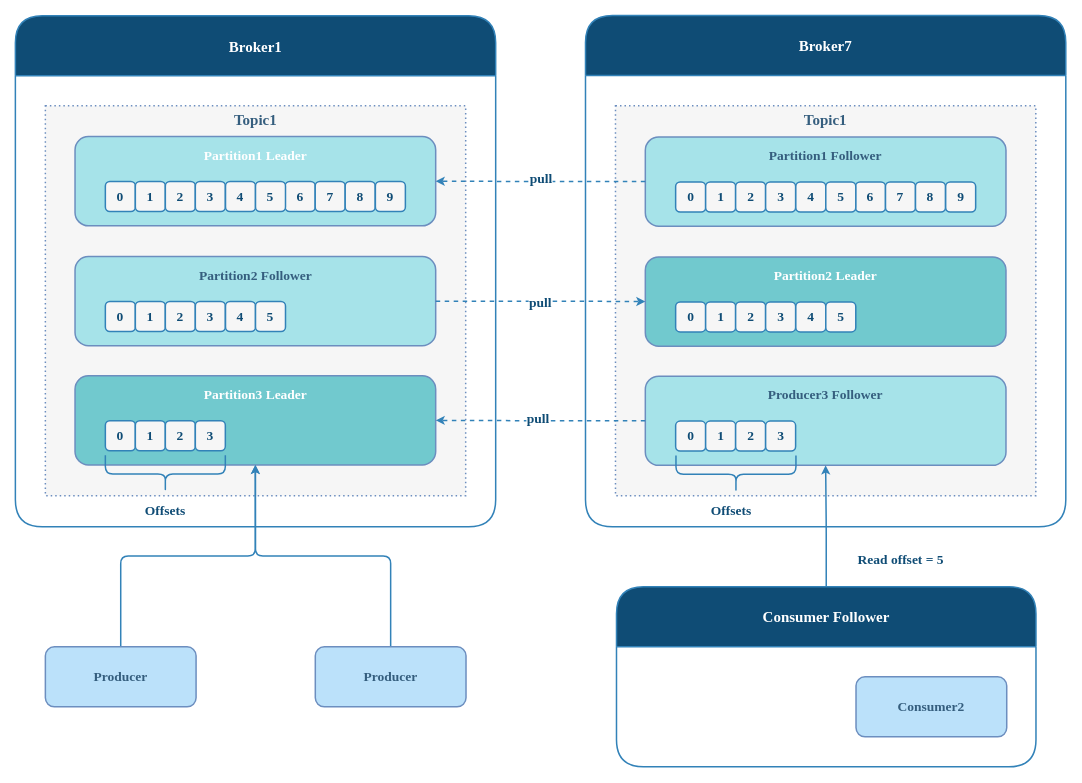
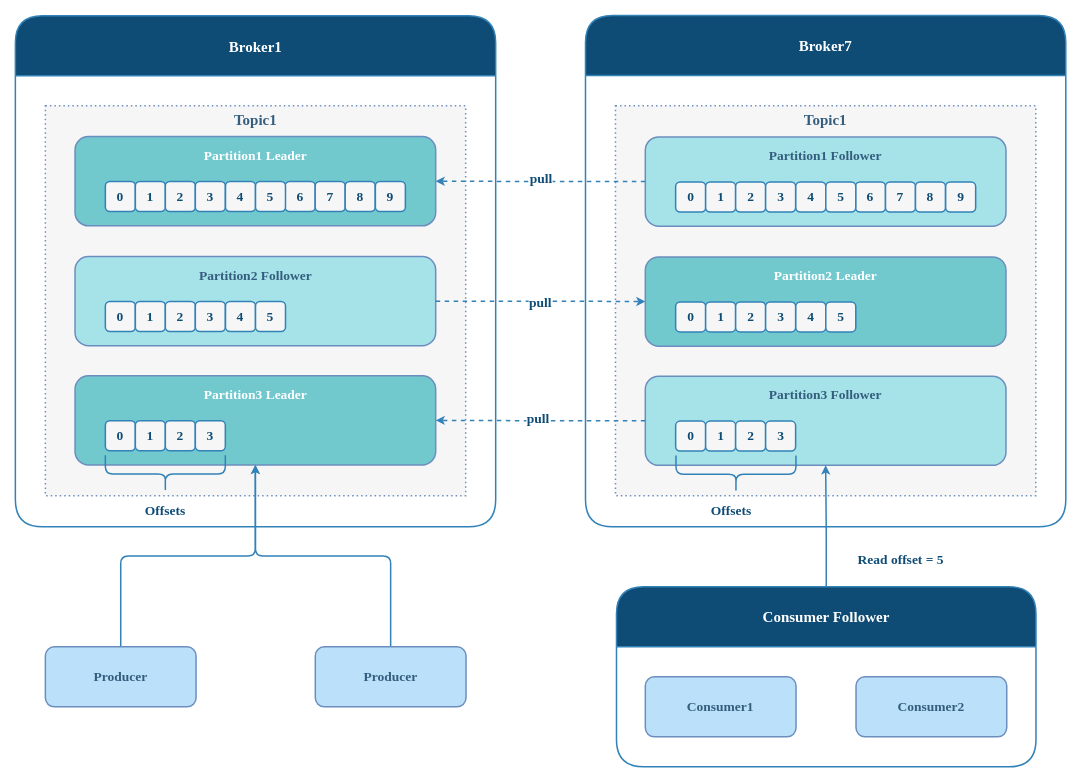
(255, 181) -> (255, 181)
(826, 395) -> (826, 395)
none -> (721, 707)
